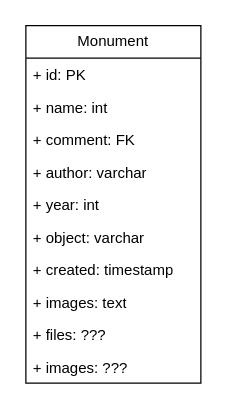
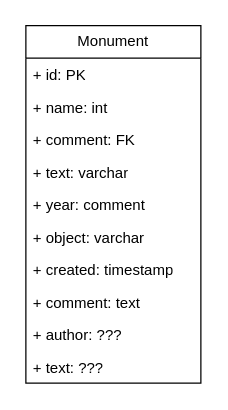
(99, 173) -> (90, 173)
(72, 206) -> (90, 206)
(84, 303) -> (90, 303)
(74, 336) -> (82, 336)
(80, 368) -> (73, 368)
